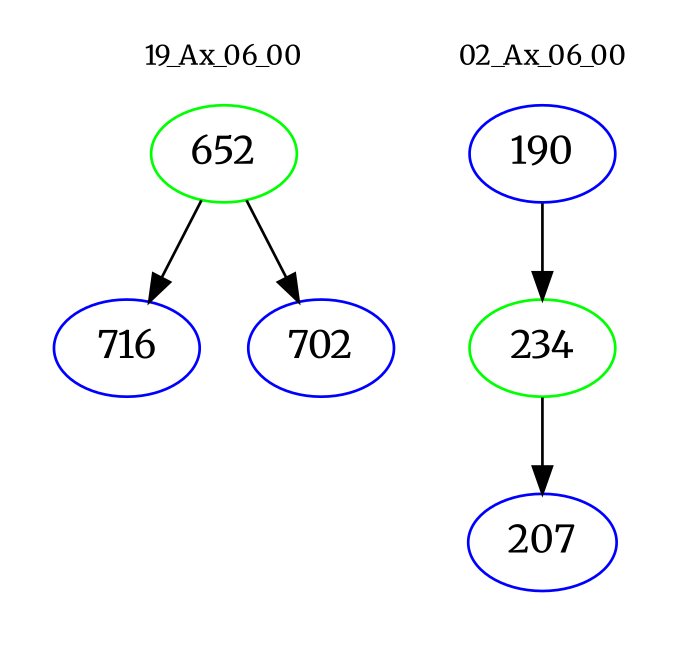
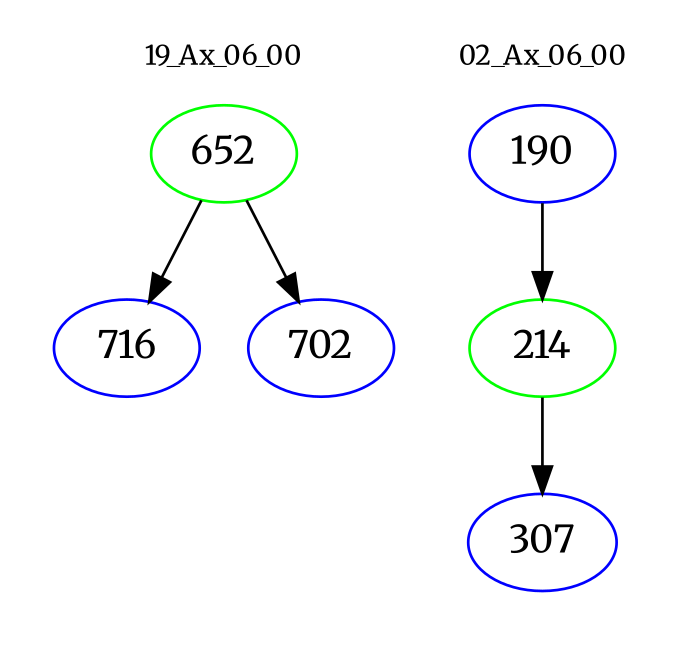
(542, 348) -> (542, 348)
(542, 542) -> (542, 542)
